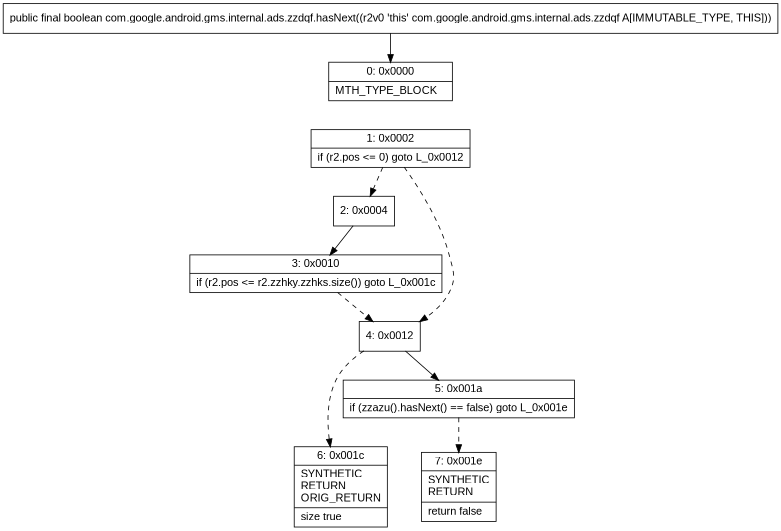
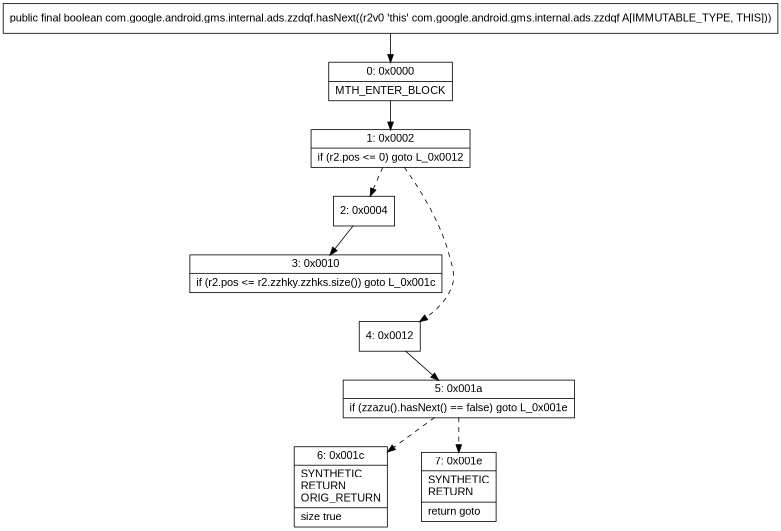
(386, 91) -> (391, 91)
none -> (391, 111)
(352, 304) -> none
(332, 389) -> (414, 432)
(455, 511) -> (454, 511)
